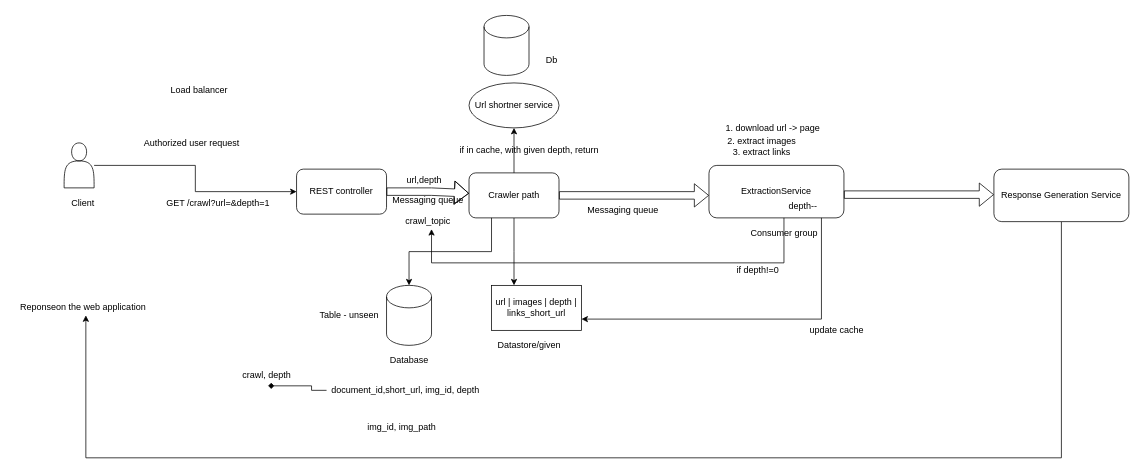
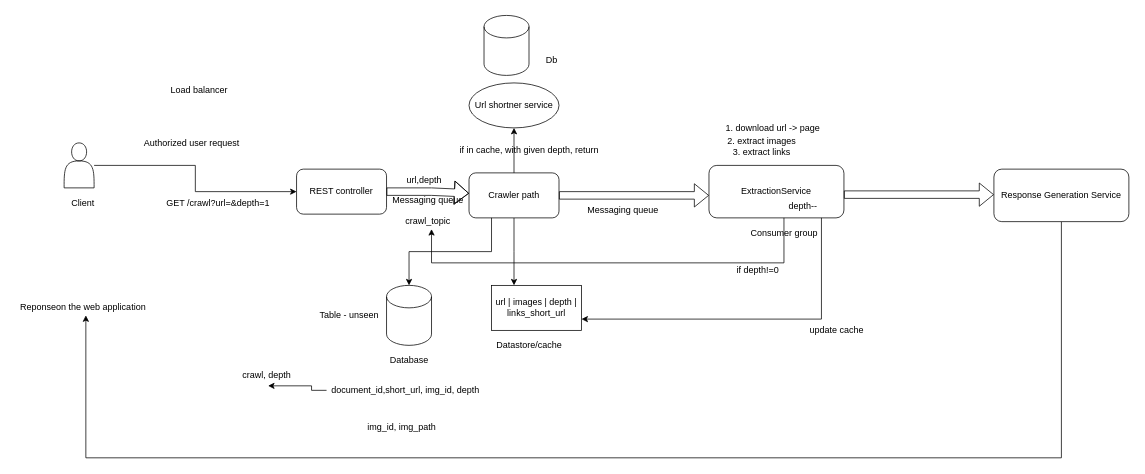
(530, 345) -> (530, 345)
(275, 386) -> (274, 386)
